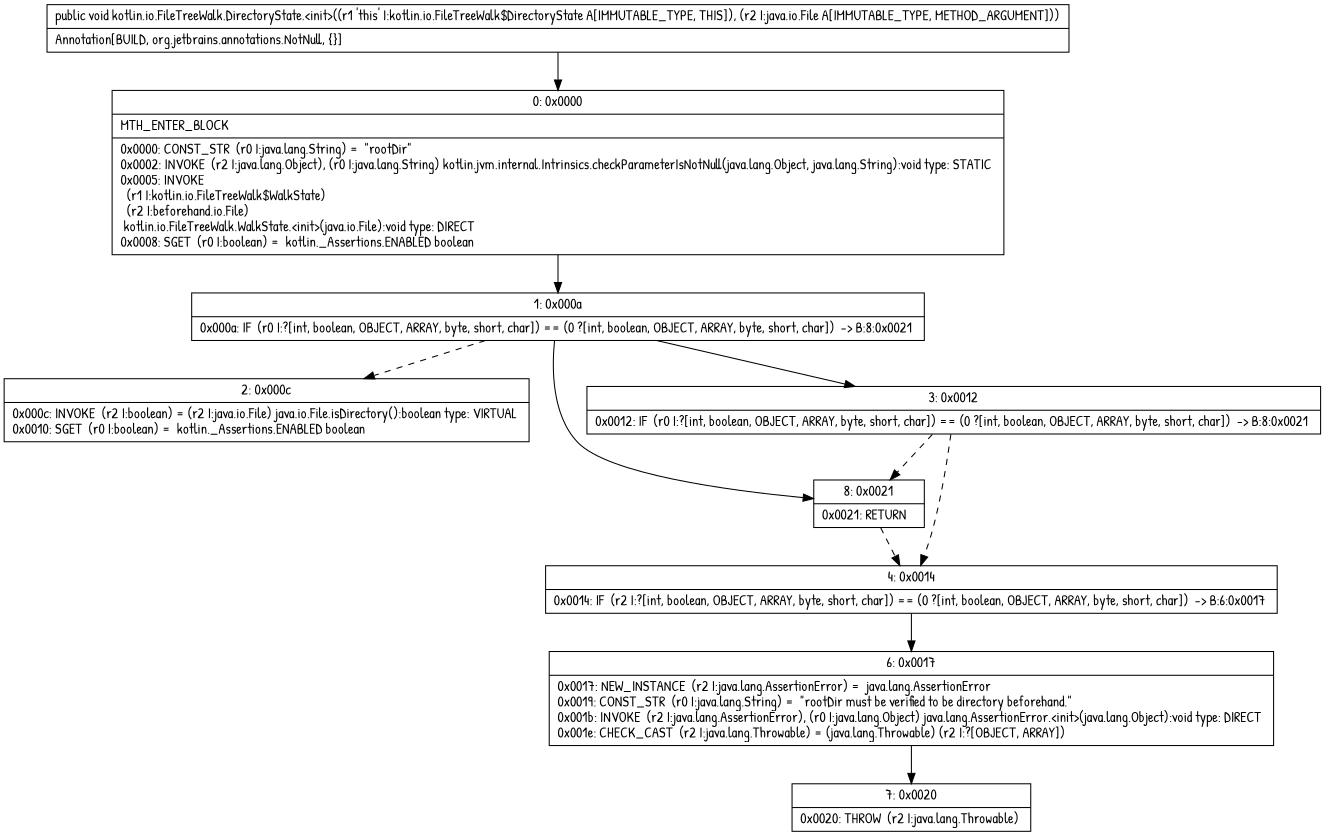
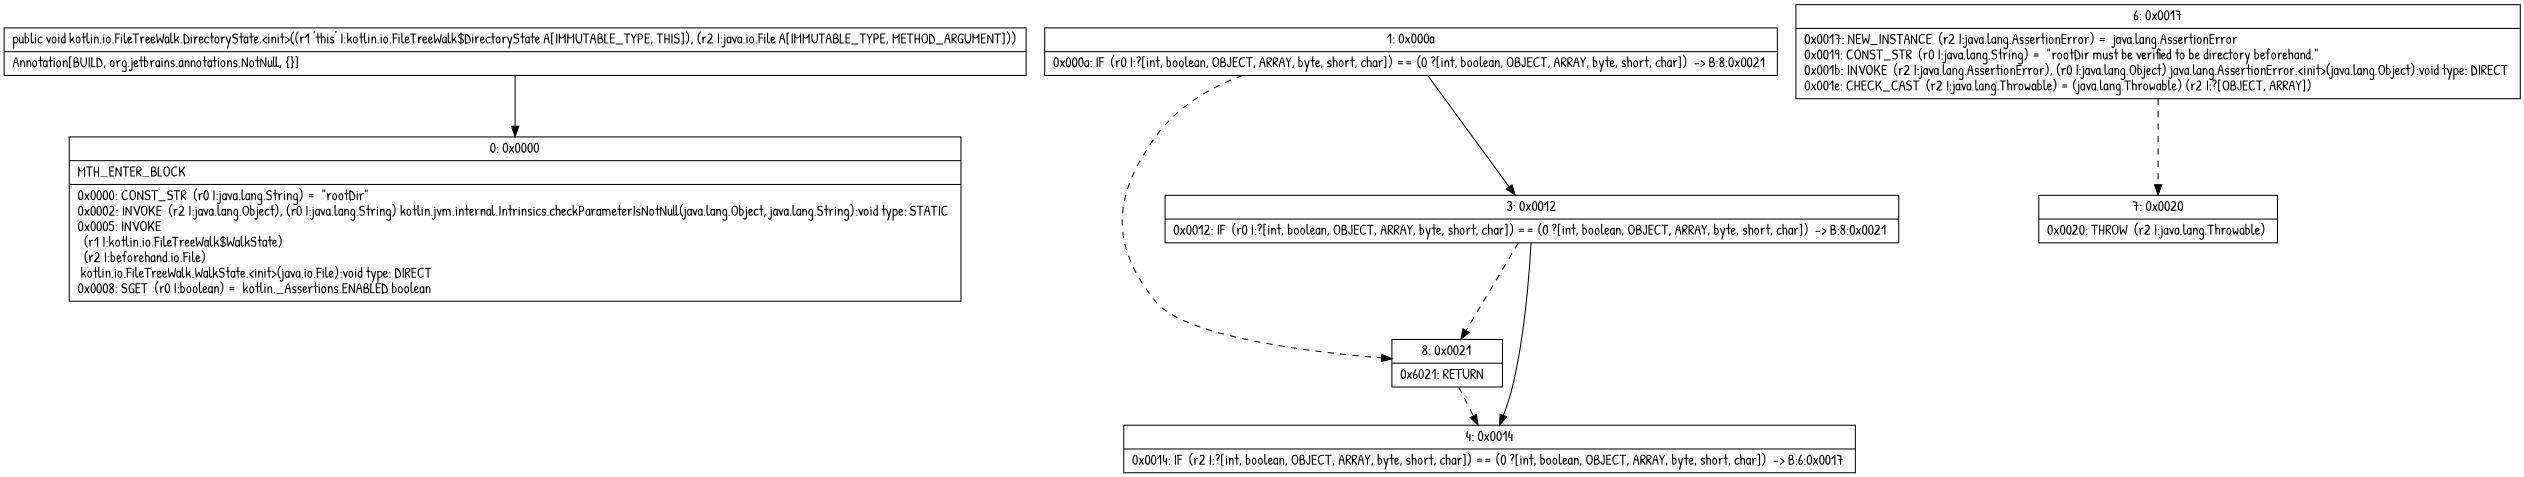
(558, 269) -> none
(267, 410) -> none
(635, 470) -> (1140, 280)
(941, 496) -> (1523, 330)
(869, 515) -> (1447, 375)
(911, 627) -> none
(911, 760) -> (2158, 142)
